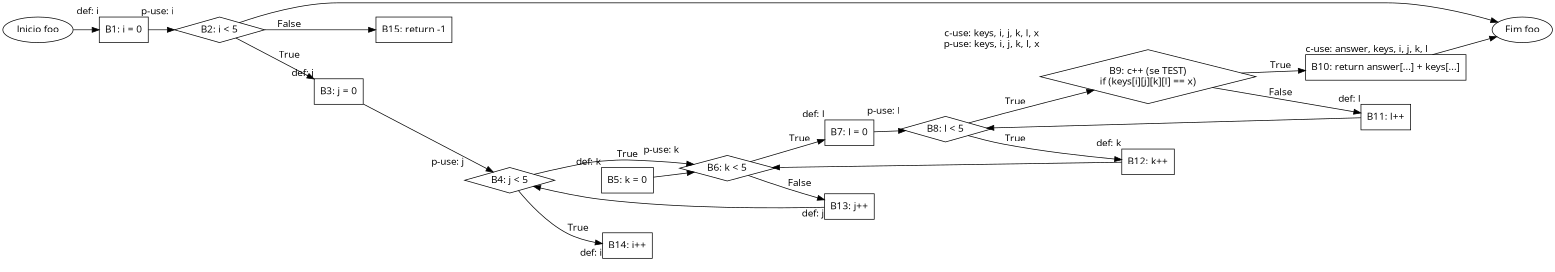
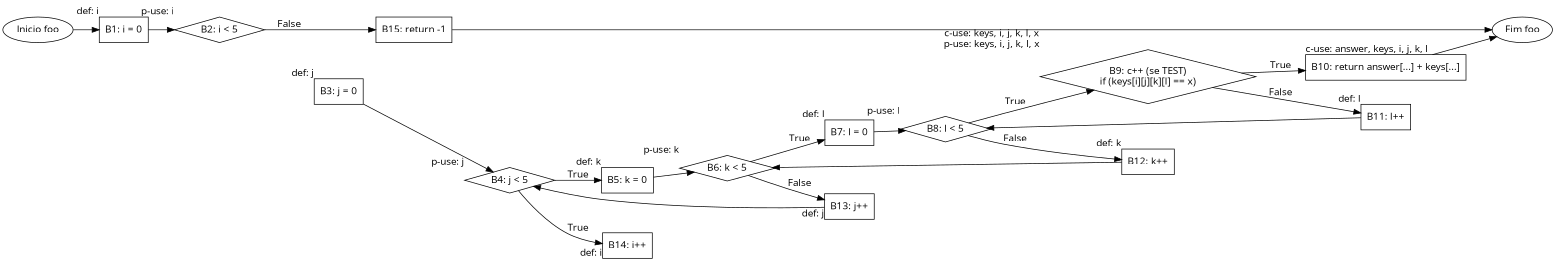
(865, 3) -> (968, 30)
(272, 57) -> none
(1015, 139) -> (1015, 139)
(610, 161) -> (574, 180)
